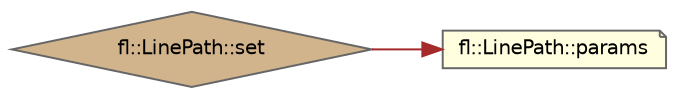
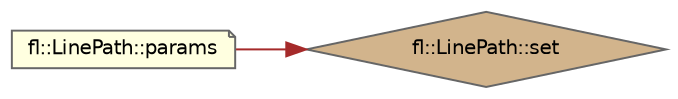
(397, 49) -> (261, 49)
